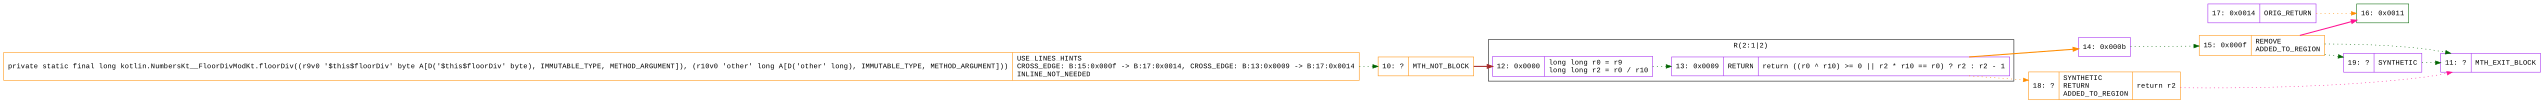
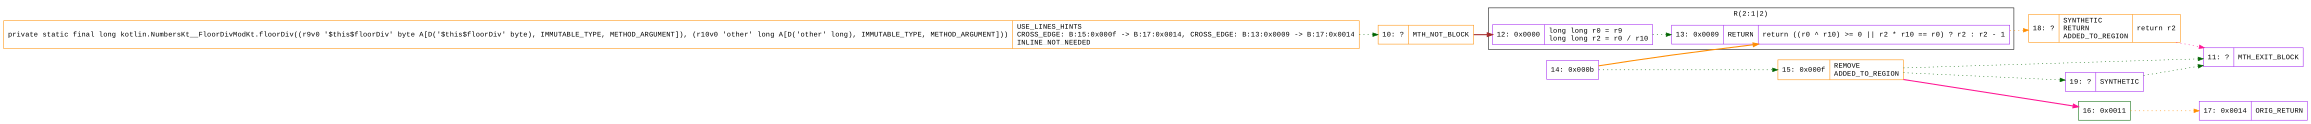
(2334, 13) -> (2162, 111)
(2021, 53) -> (1676, 55)
